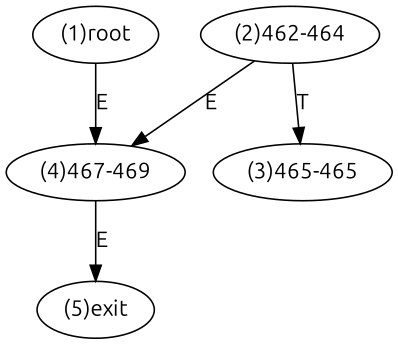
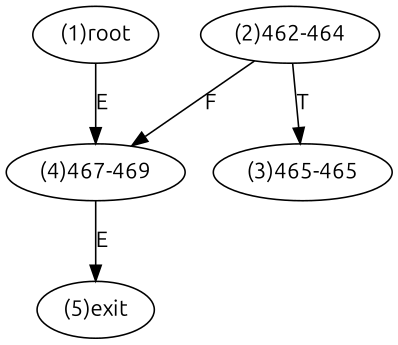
(211, 104) -> (211, 104)
